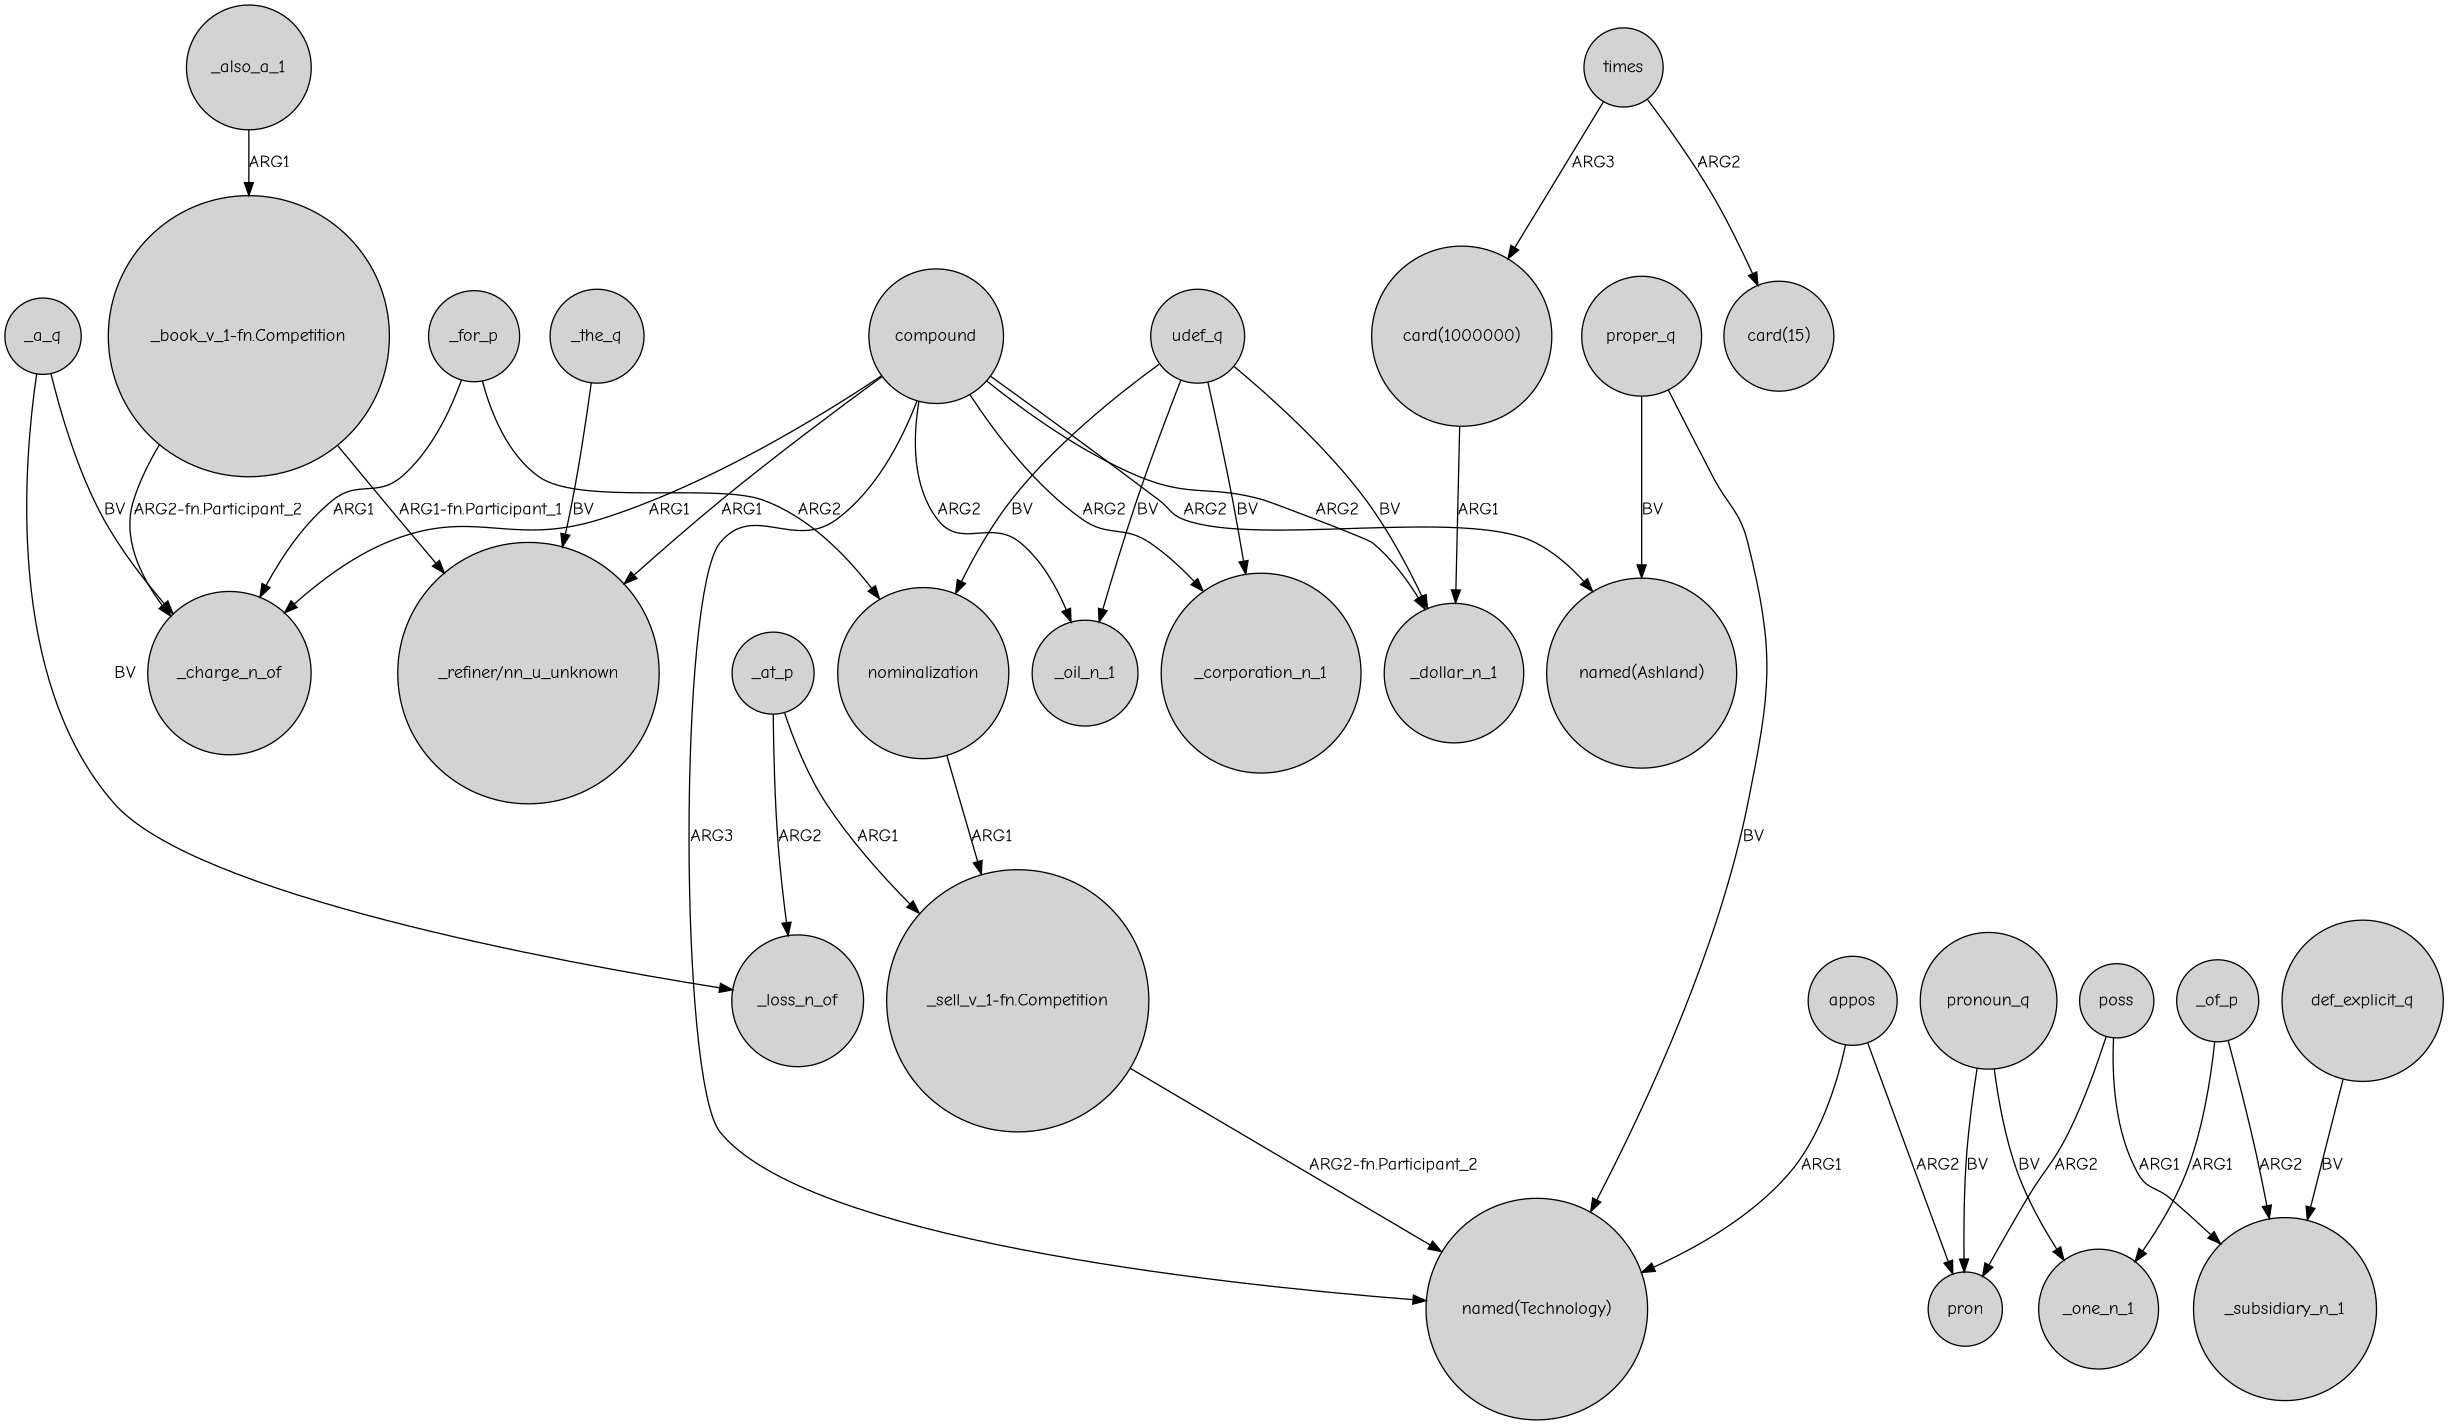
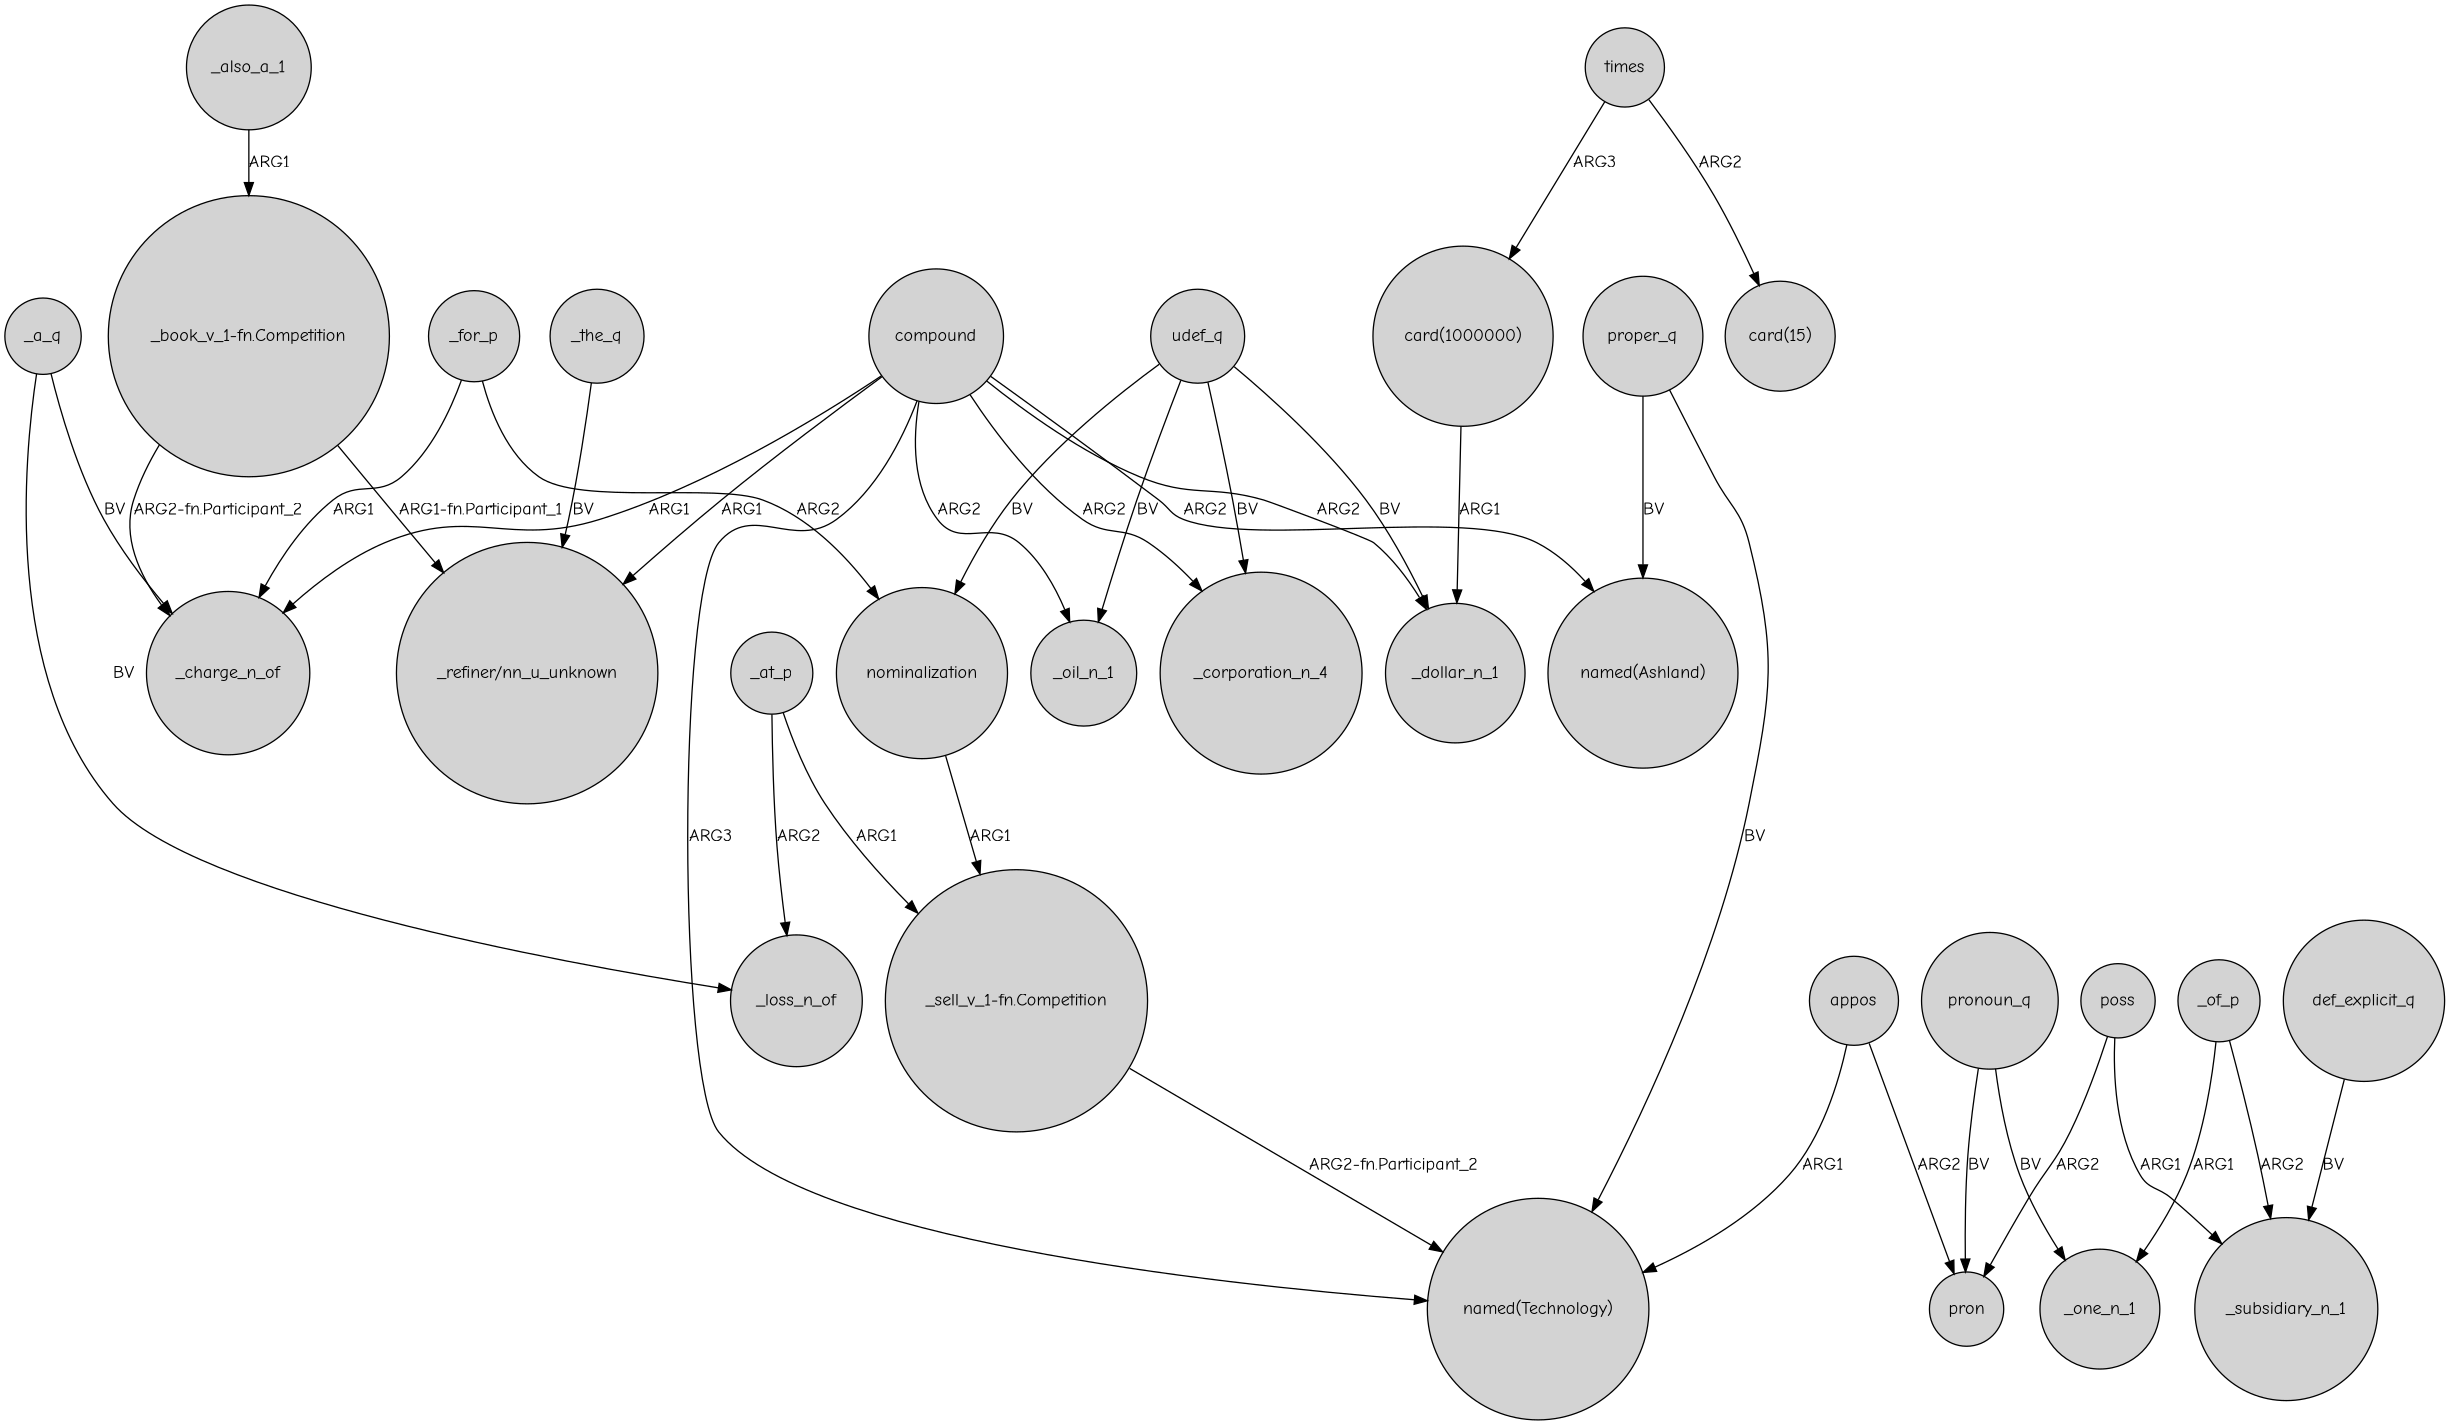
(1261, 673) -> (1261, 673)
